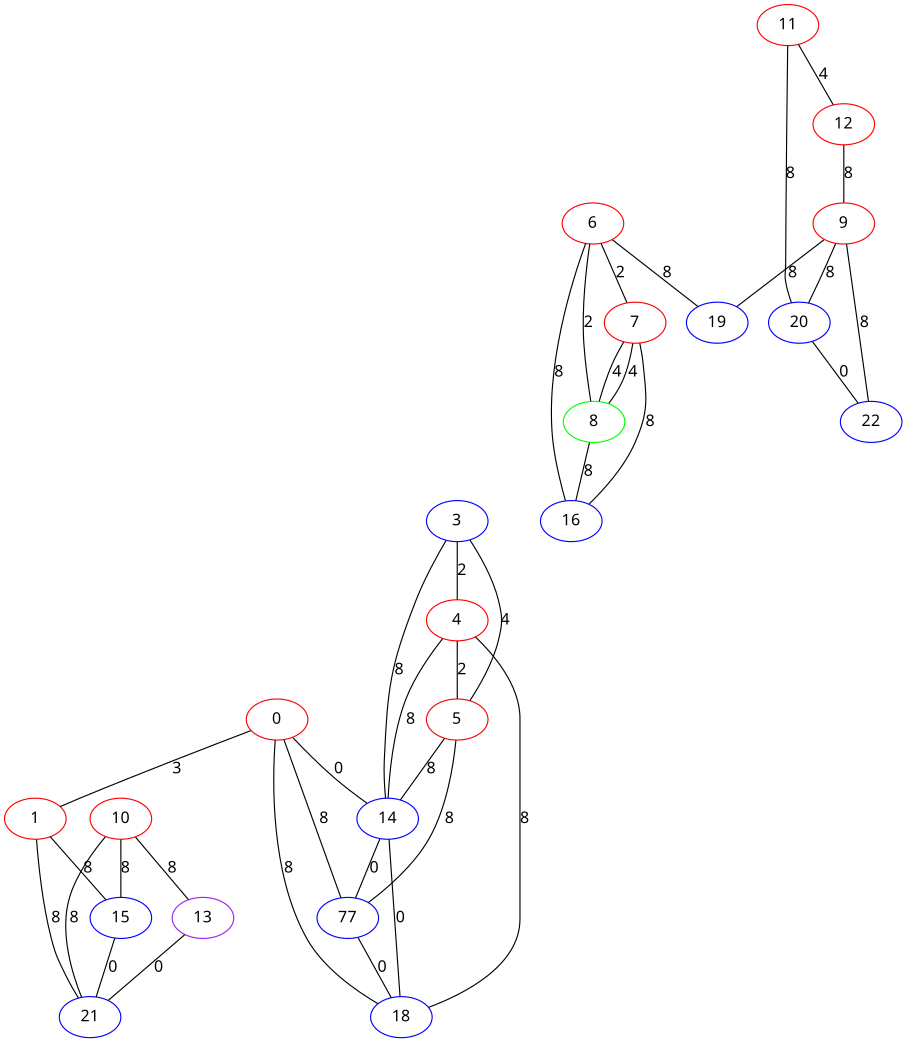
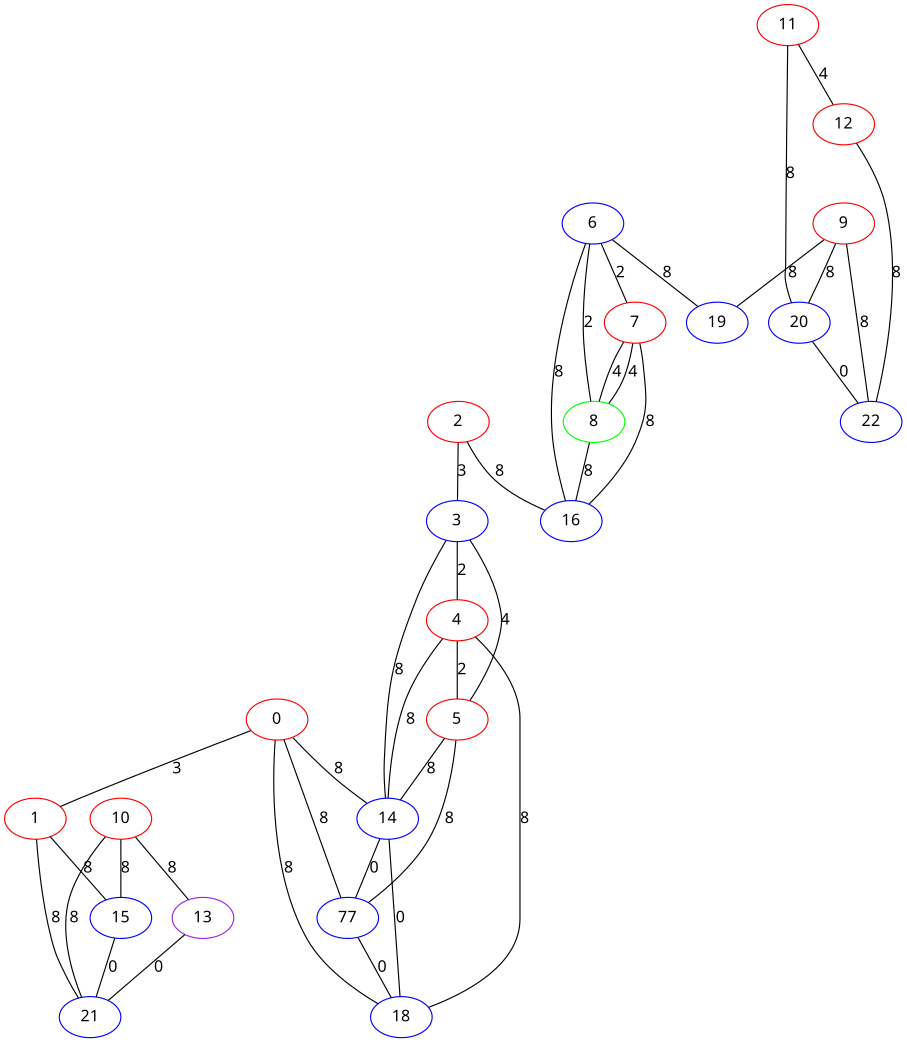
(844, 174) -> (892, 269)
(593, 223) -> (593, 223)
none -> (458, 422)
(339, 769) -> (339, 769)
